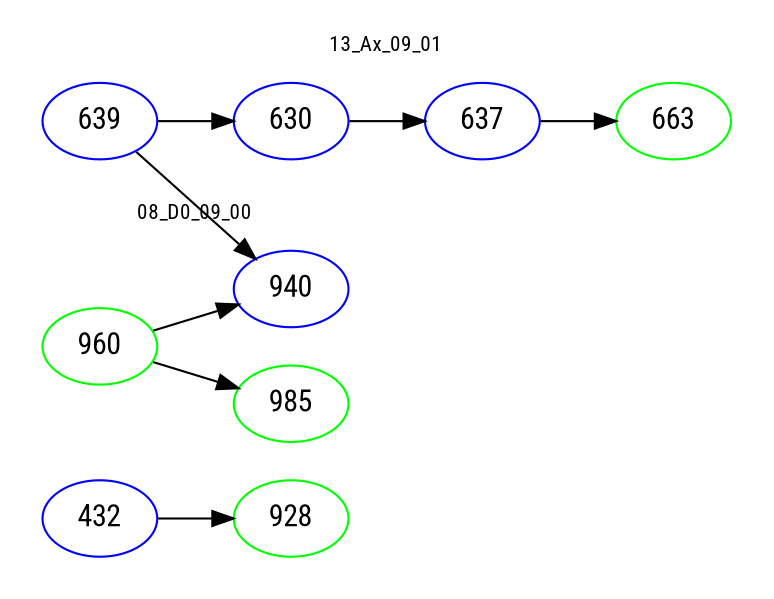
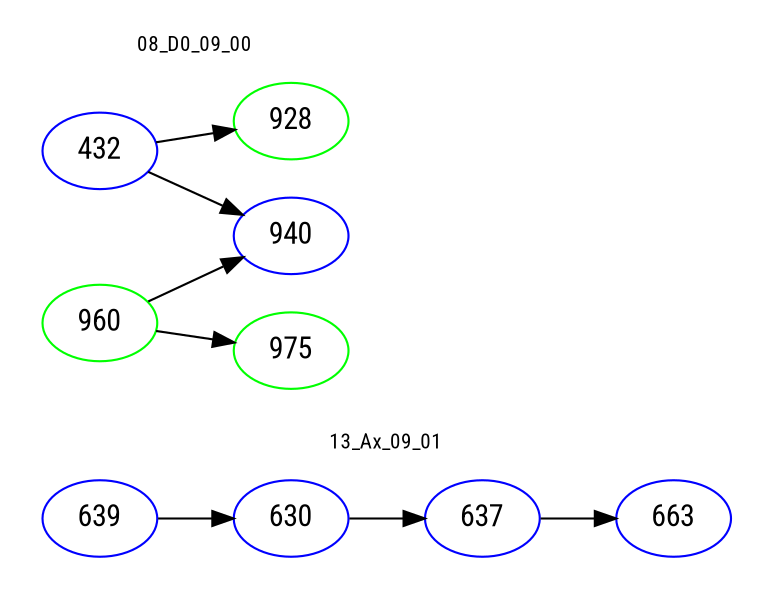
(674, 121) -> (674, 518)
(198, 207) -> (185, 189)
(291, 404) -> (291, 351)
